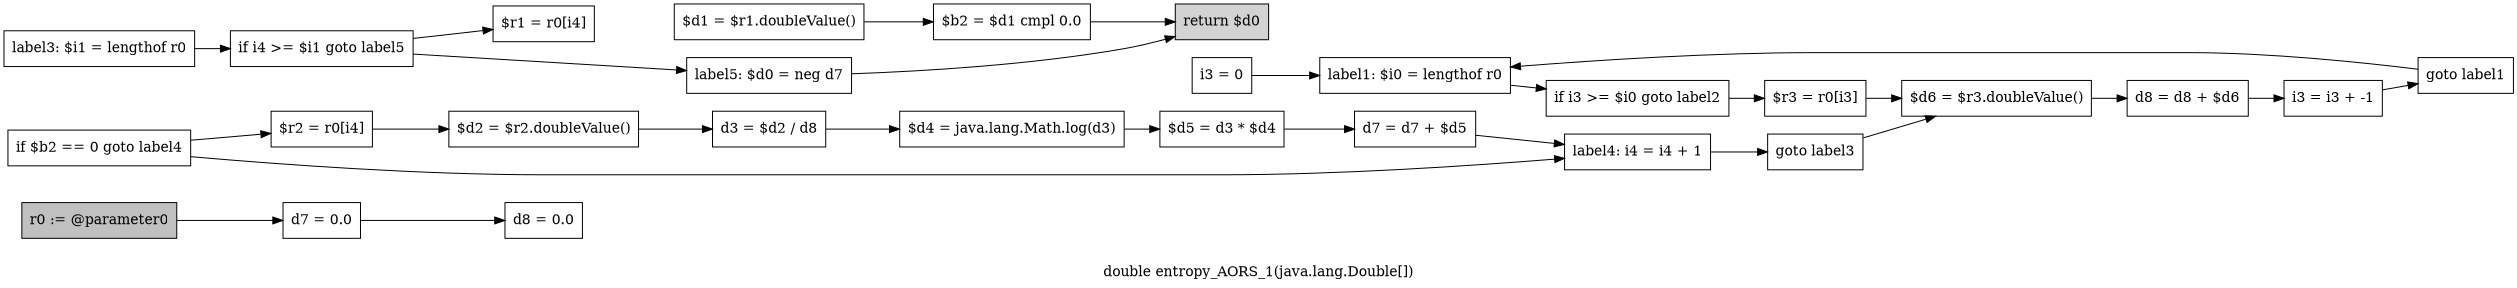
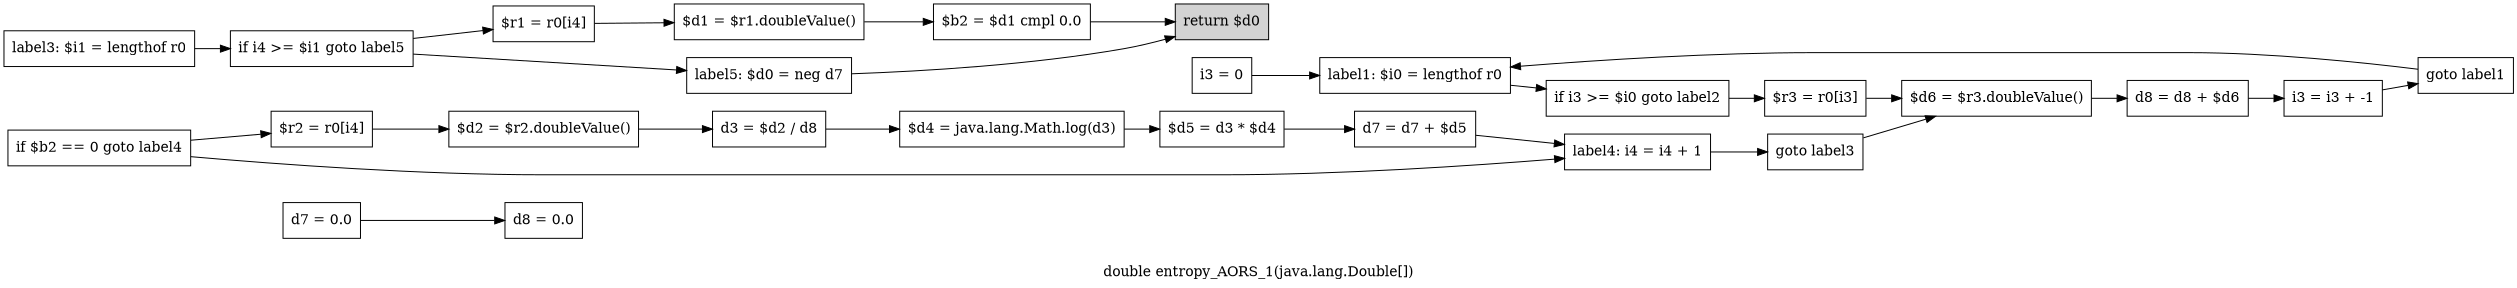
none -> (629, 23)
(99, 220) -> none
